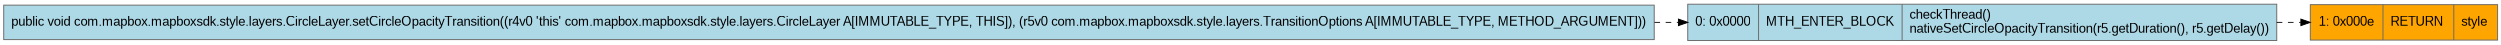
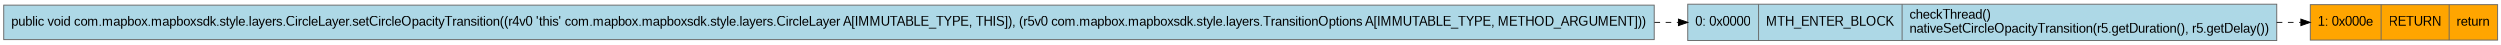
(2474, 22) -> (2473, 22)
